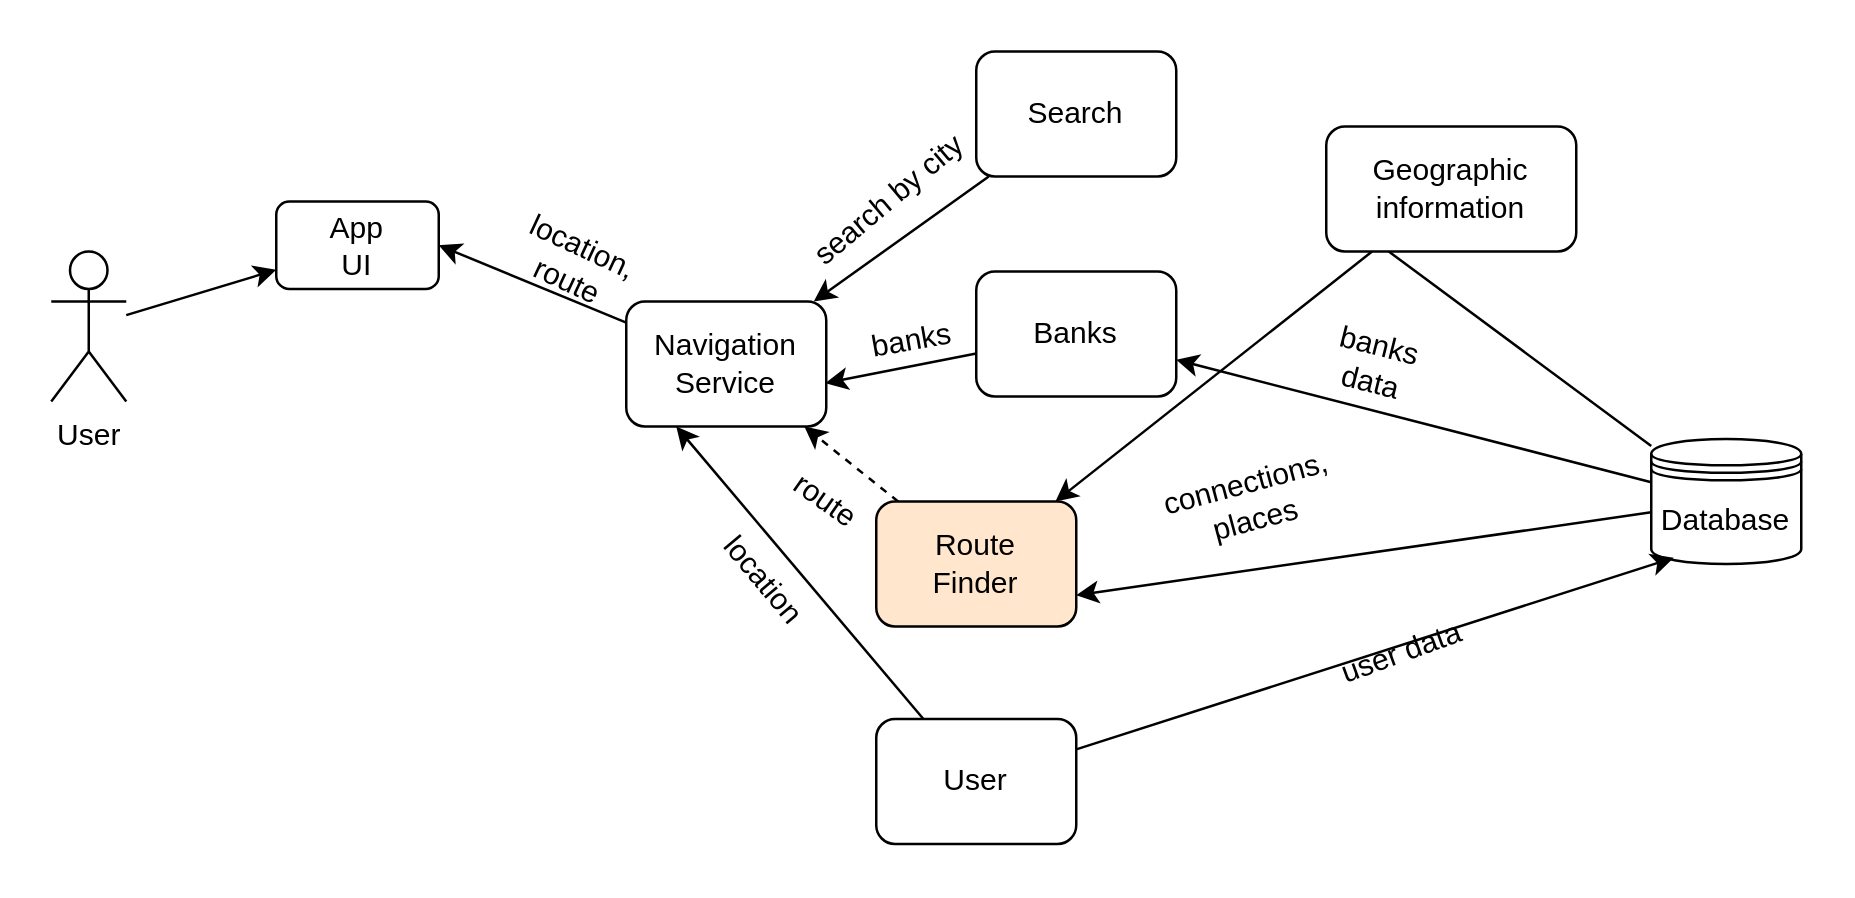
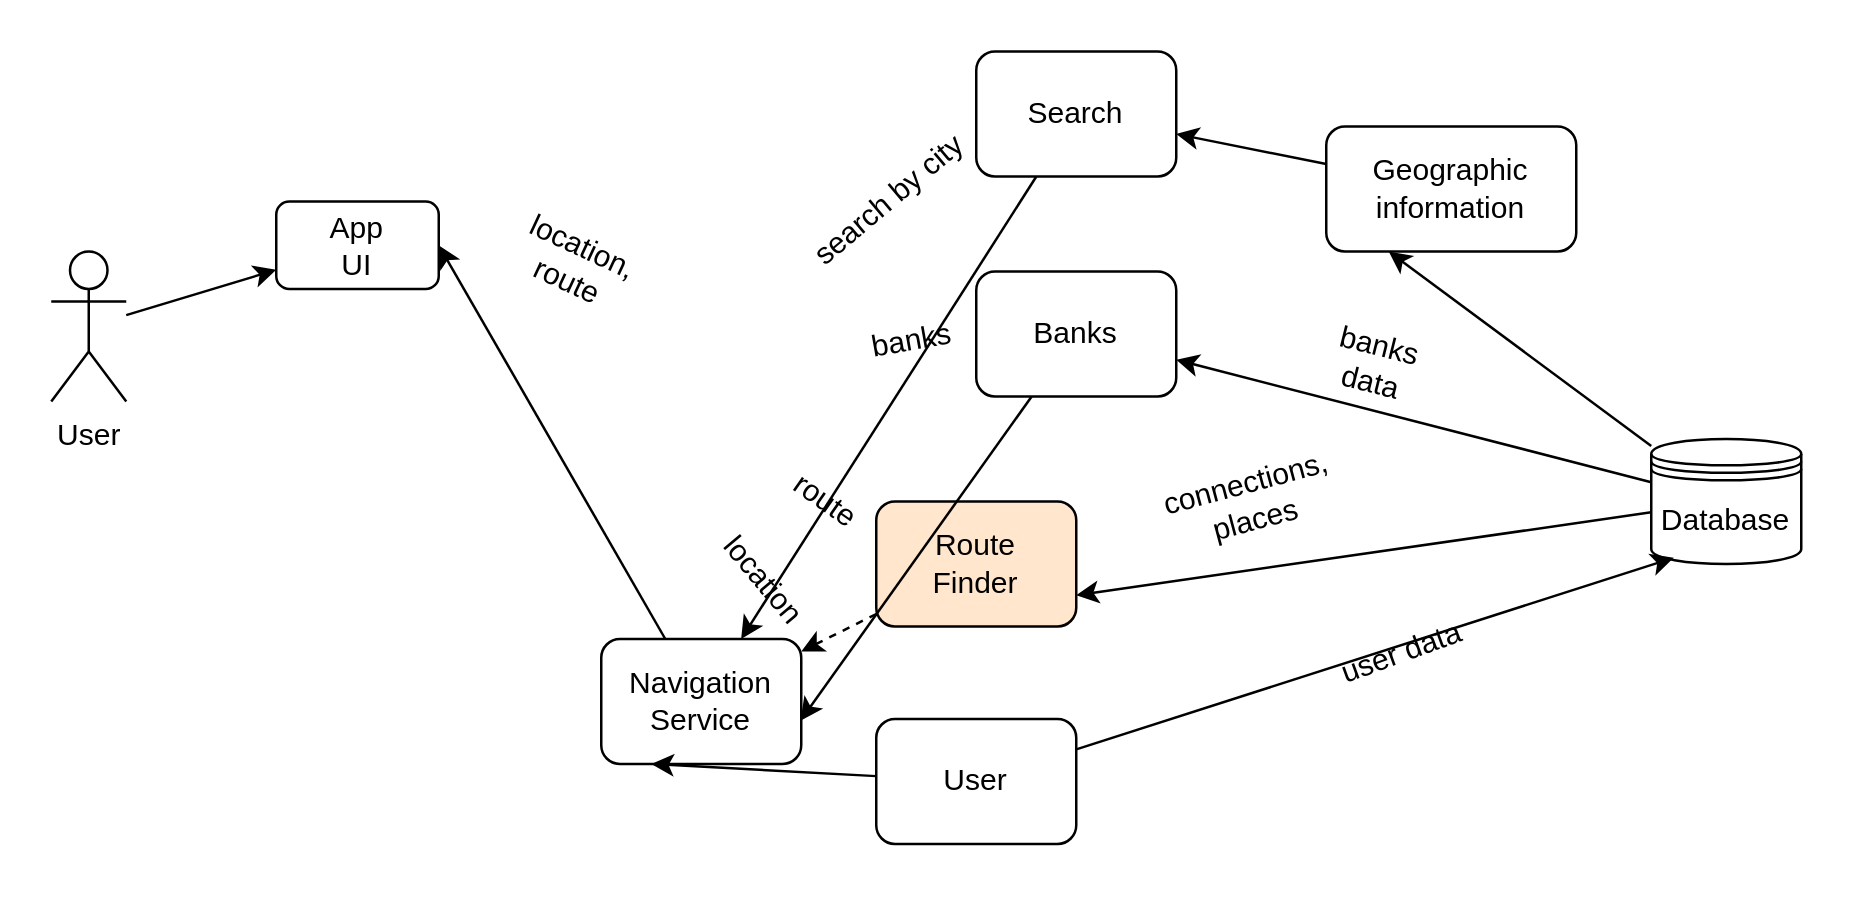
(1398, 258) -> (1402, 261)
(726, 364) -> (701, 701)
(1143, 432) -> (1260, 150)
